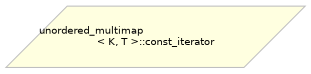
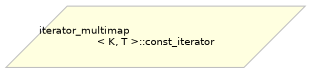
(156, 37) -> (156, 37)
